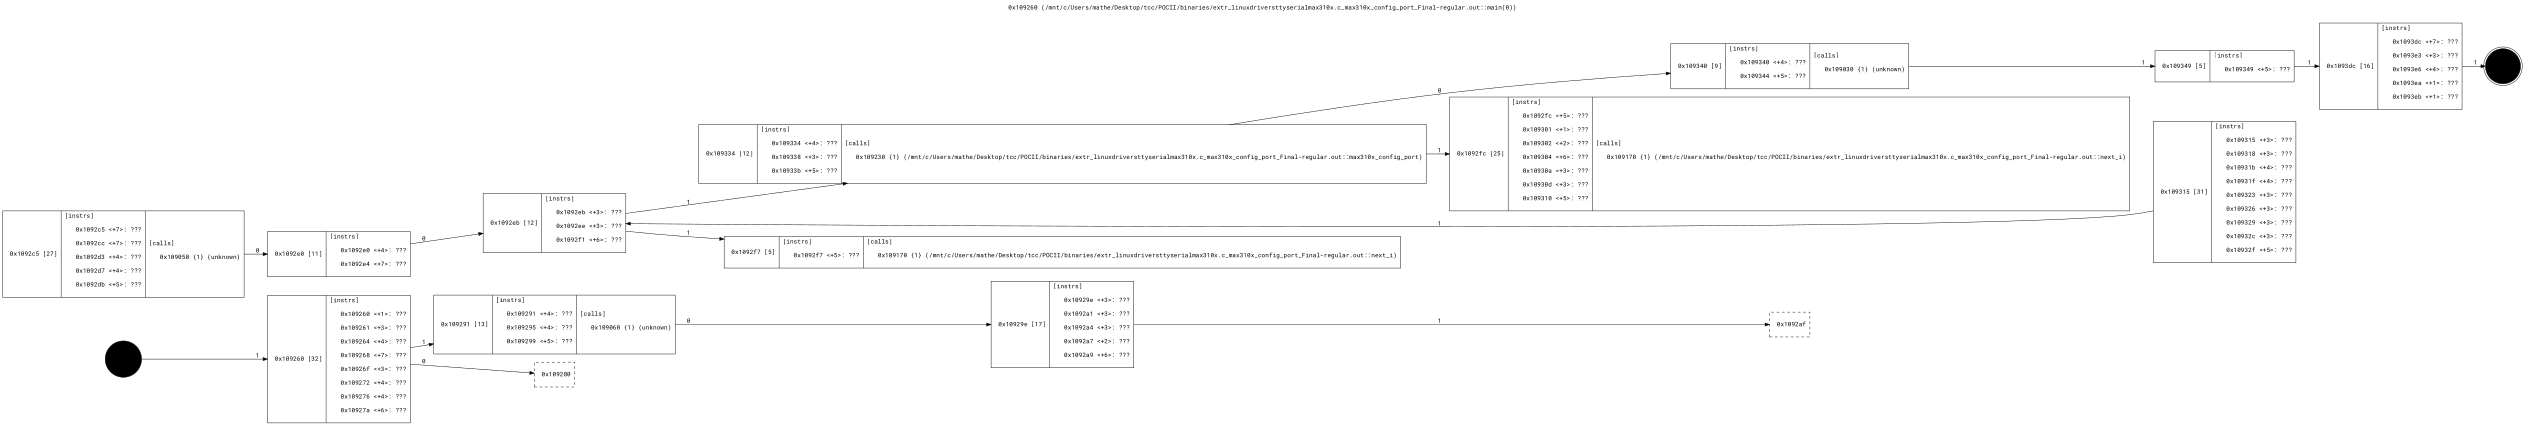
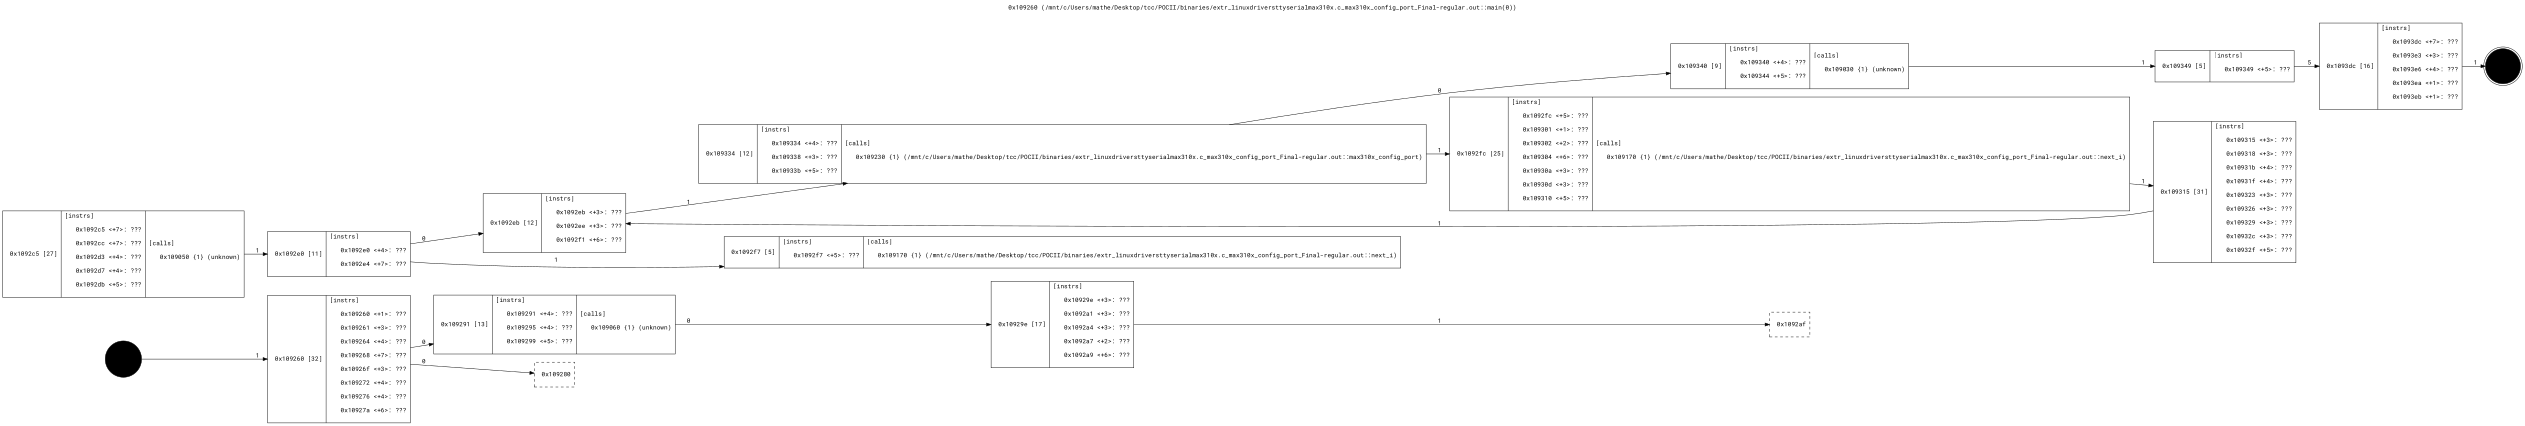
(2308, 63) -> (2308, 63)
none -> (2139, 185)
(673, 236) -> (565, 267)
(256, 251) -> (256, 251)
(422, 342) -> (422, 342)
